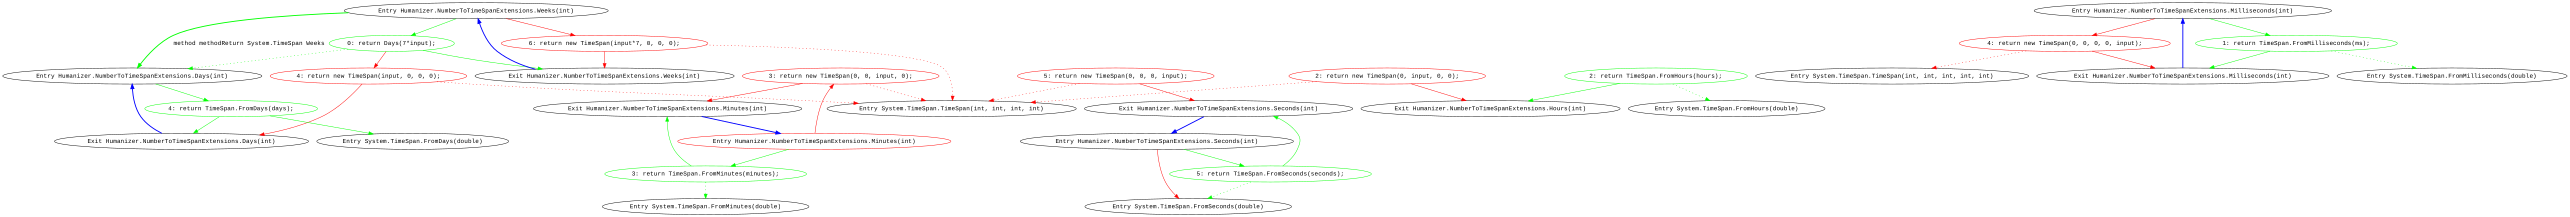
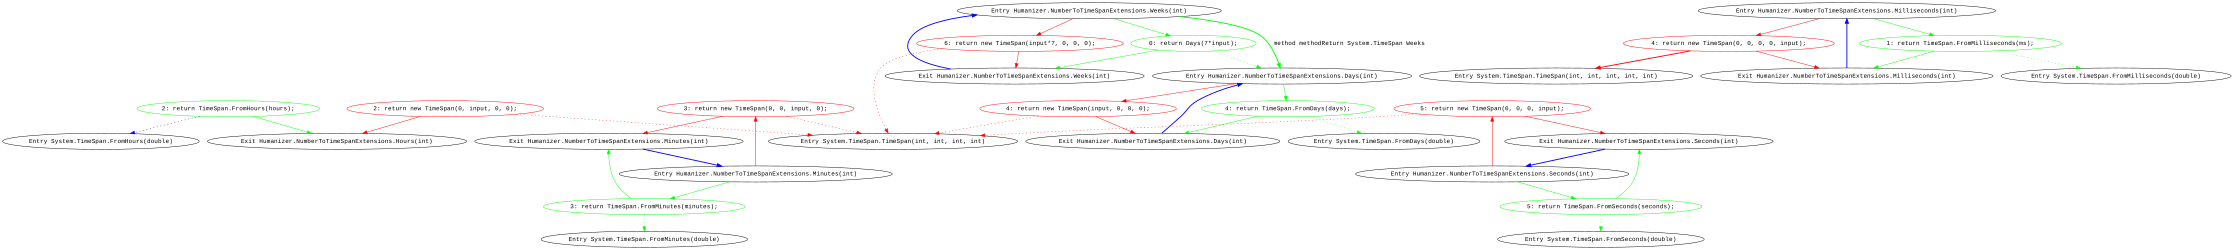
(381, 58) -> (1181, 92)
(1981, 59) -> (1645, 59)
(1689, 91) -> (167, 124)
(319, 125) -> (1334, 124)
(814, 141) -> (756, 174)
(1162, 174) -> (1492, 144)
